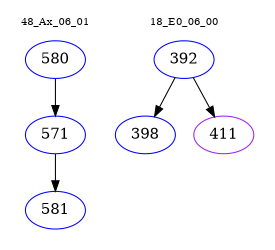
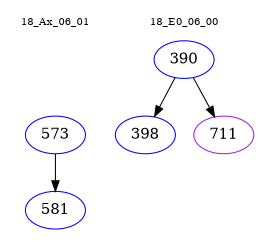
(55, 22) -> (55, 22)
(55, 60) -> none
(184, 60) -> (184, 60)
(55, 135) -> (55, 135)
(224, 135) -> (224, 135)
